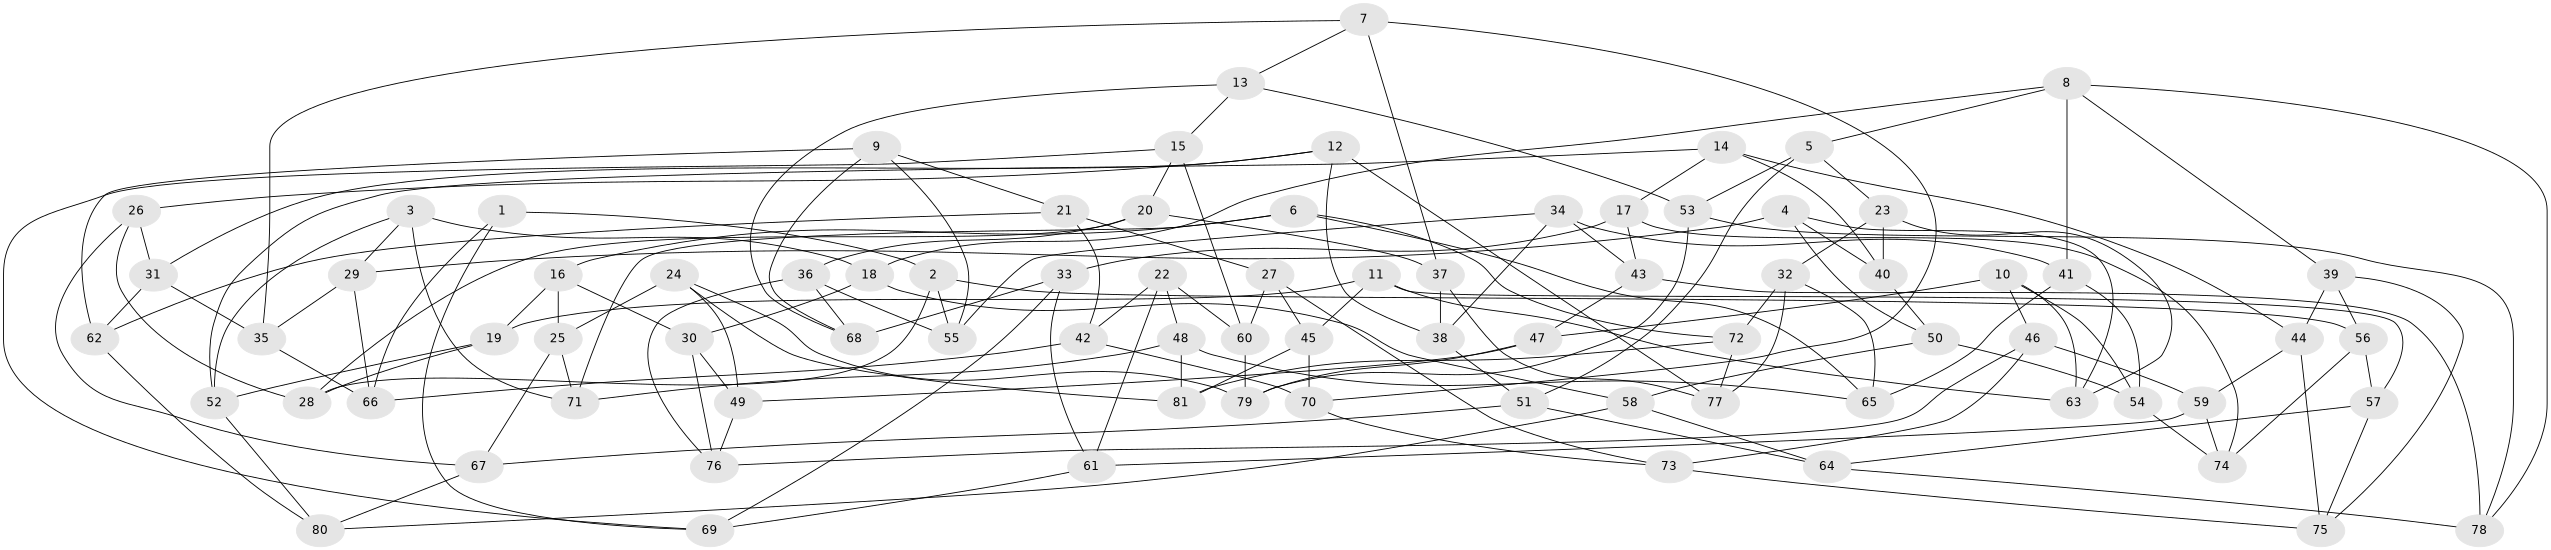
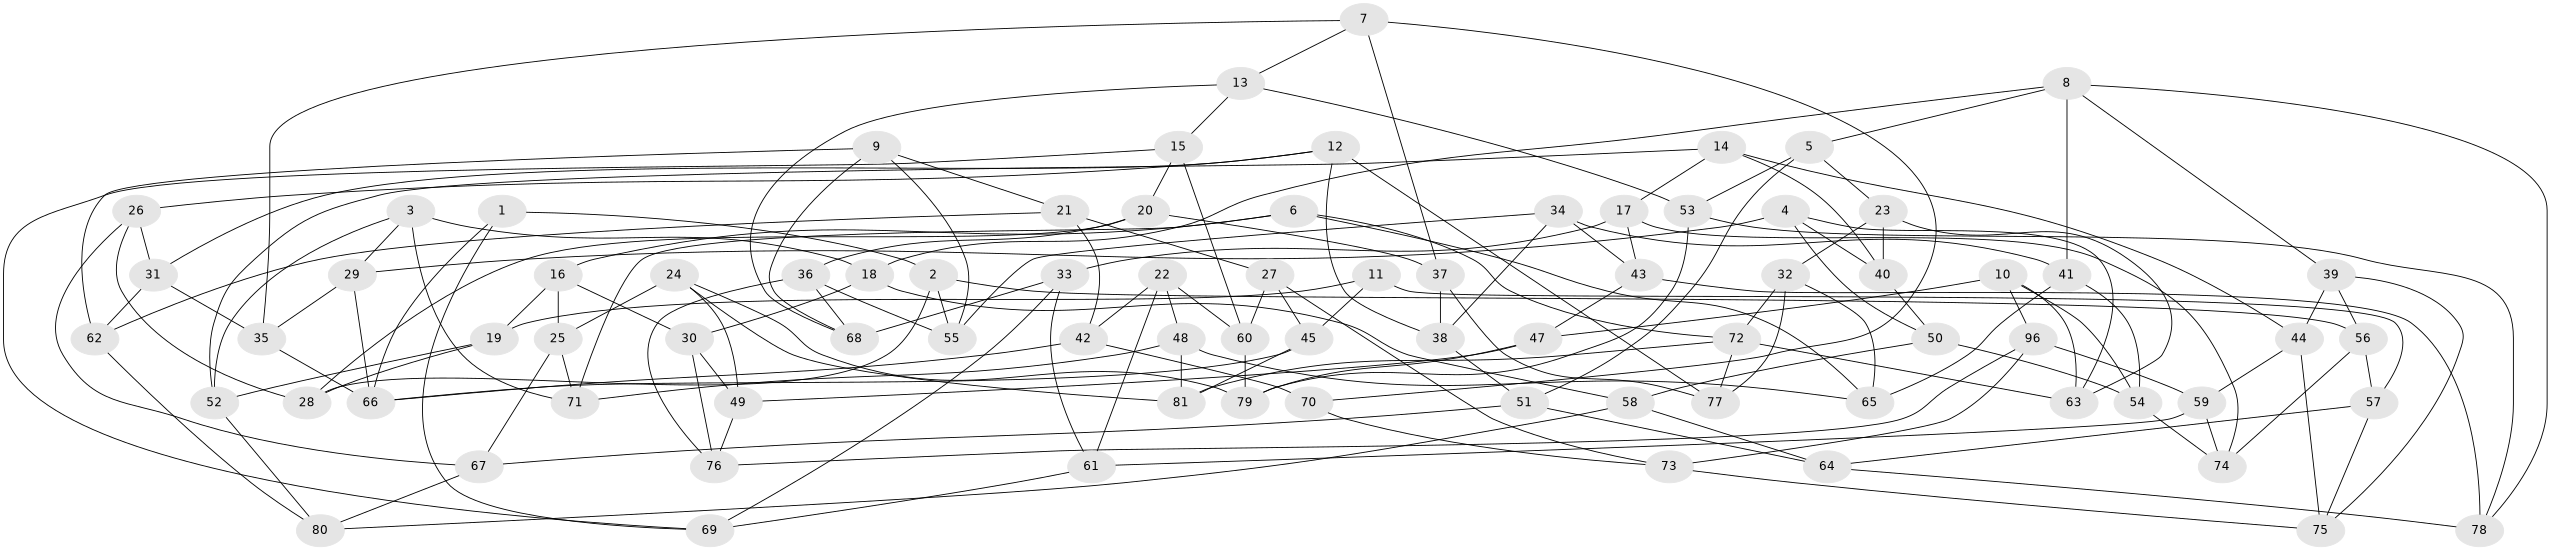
(2033, 339) -> (2033, 339)
(1703, 355) -> (1906, 371)
(1309, 371) -> (866, 382)
